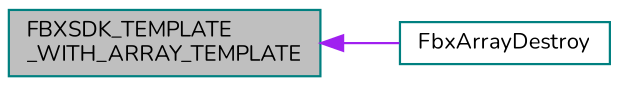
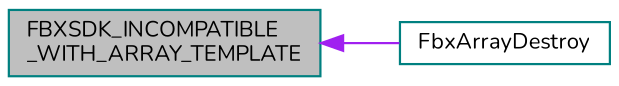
(165, 43) -> (165, 43)
